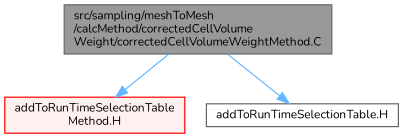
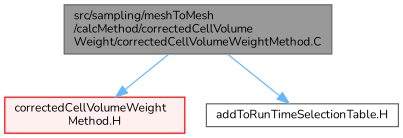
(95, 115) -> (95, 115)
